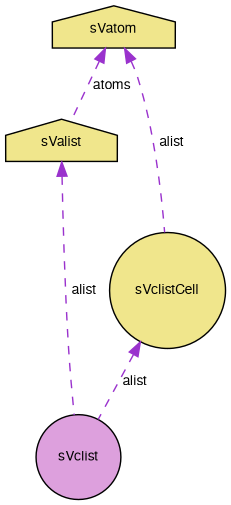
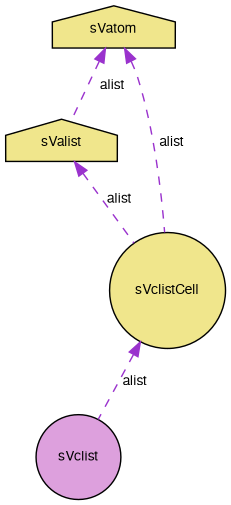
(111, 86) -> (111, 86)
(66, 296) -> (108, 208)
